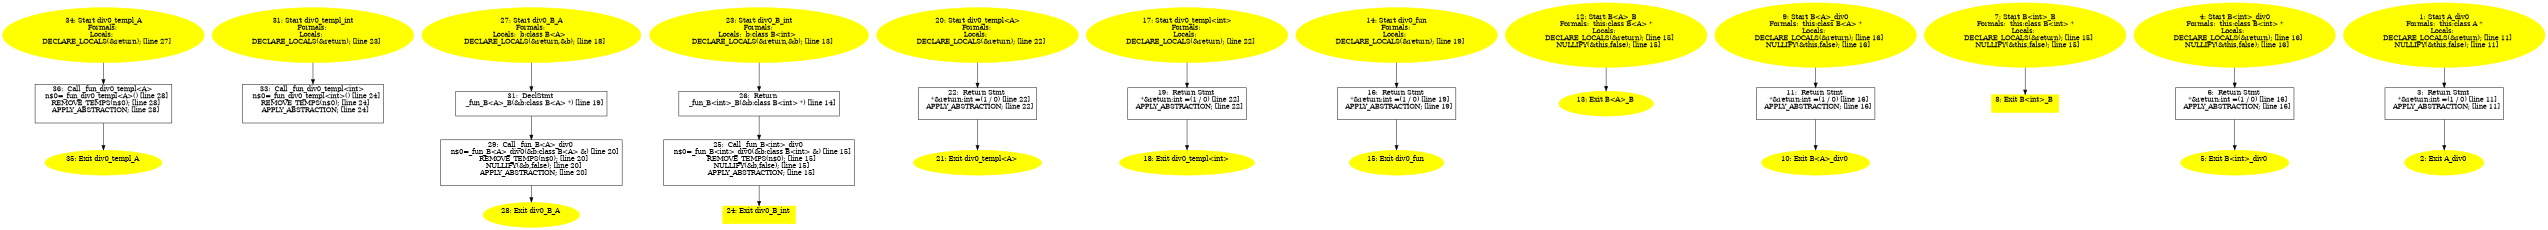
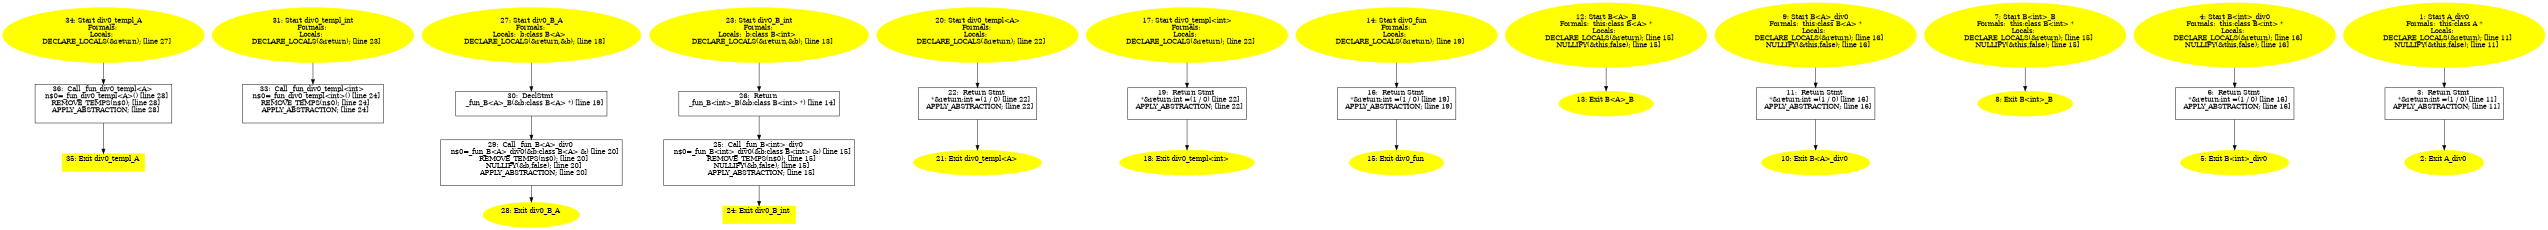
(531, 104) -> (531, 104)
(2025, 104) -> (2025, 104)
(103, 163) -> (103, 163)
